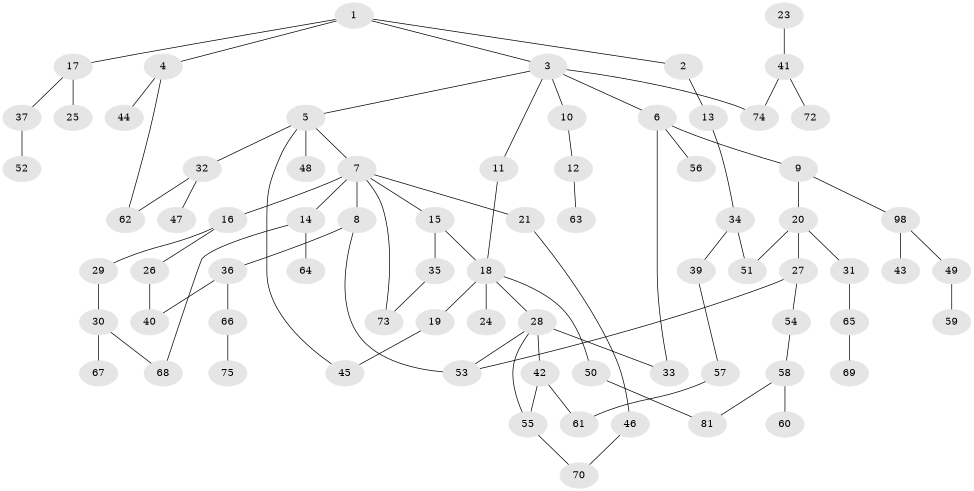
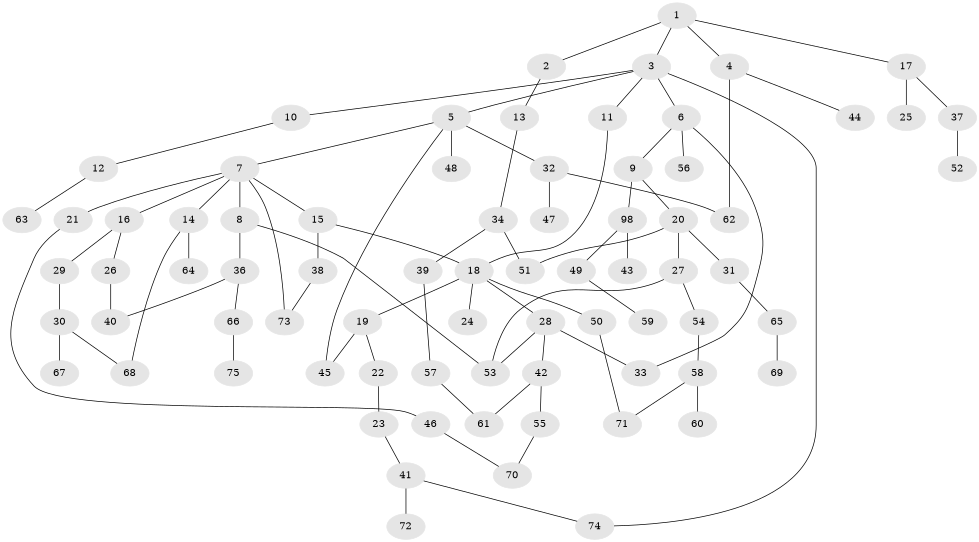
(435, 271) -> (318, 271)
(513, 372) -> none
none -> (378, 373)
(708, 424) -> (622, 424)
